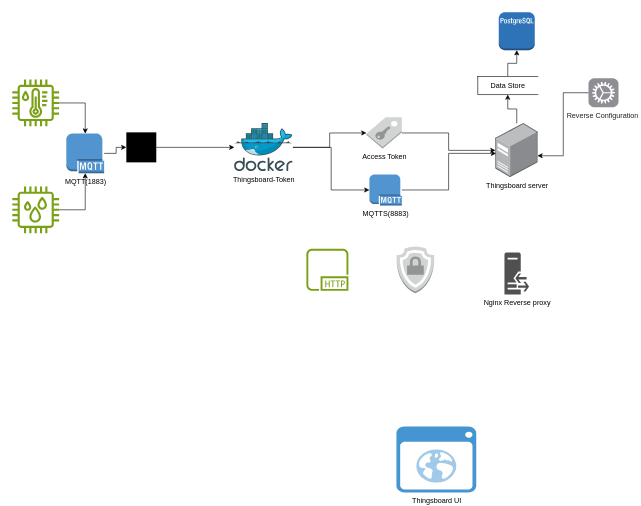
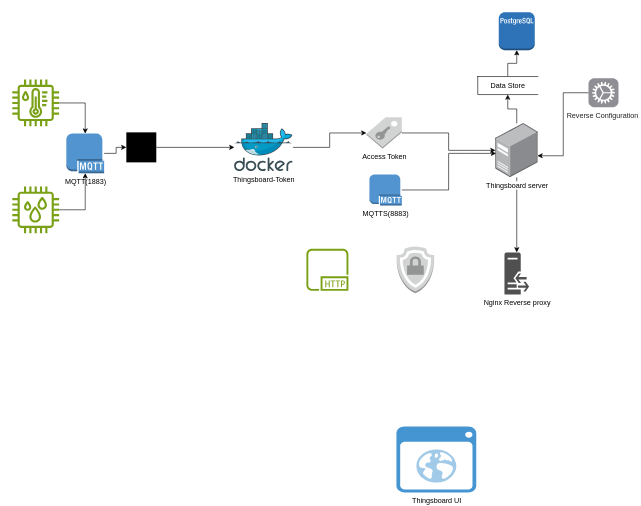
(331, 189) -> none
none -> (517, 246)
